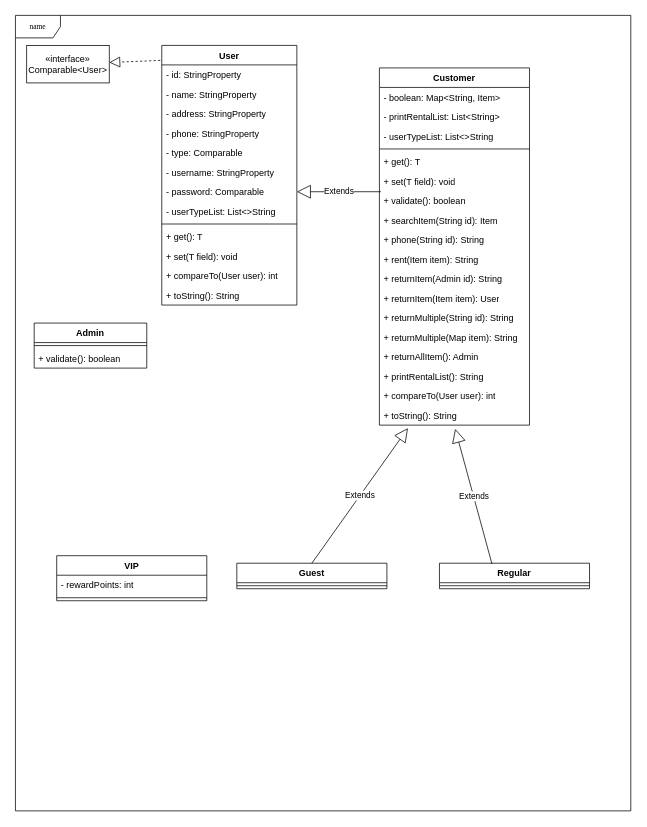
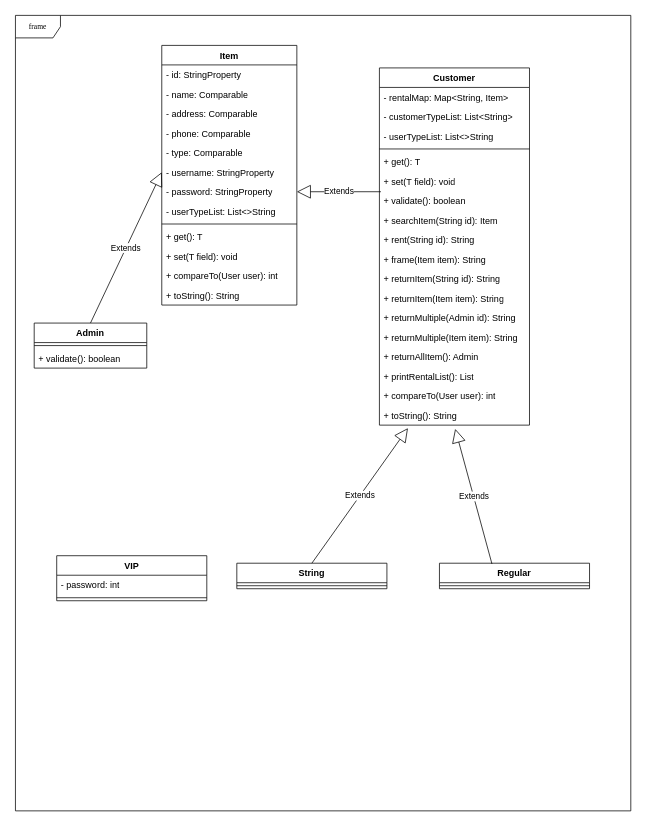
(38, 27) -> (38, 27)
(229, 56) -> (229, 56)
(140, 61) -> none
(68, 64) -> none
(217, 95) -> (207, 95)
(446, 98) -> (451, 98)
(224, 115) -> (214, 115)
(452, 118) -> (455, 123)
(219, 134) -> (209, 134)
(217, 193) -> (227, 193)
(441, 241) -> (438, 241)
none -> (123, 254)
(440, 260) -> (442, 260)
(451, 280) -> (454, 280)
(451, 299) -> (455, 299)
(455, 324) -> (455, 324)
(455, 343) -> (455, 343)
(443, 377) -> (438, 377)
(312, 574) -> (312, 574)
(103, 586) -> (94, 586)
